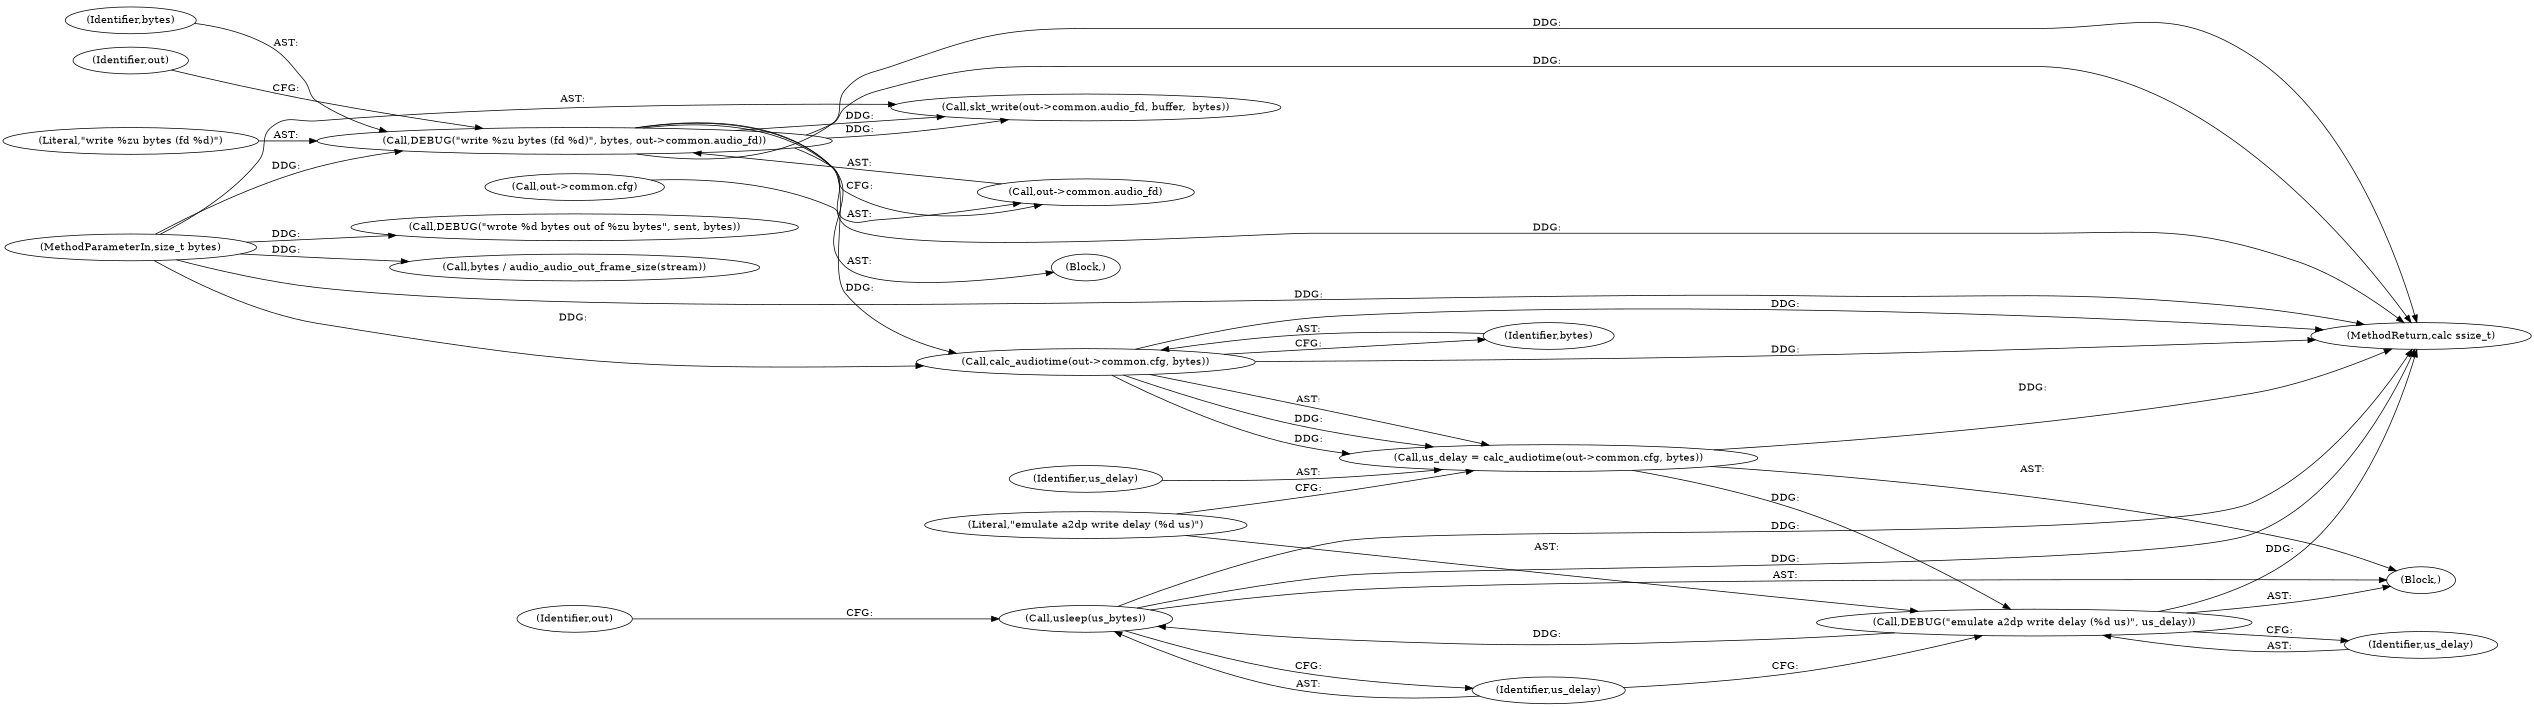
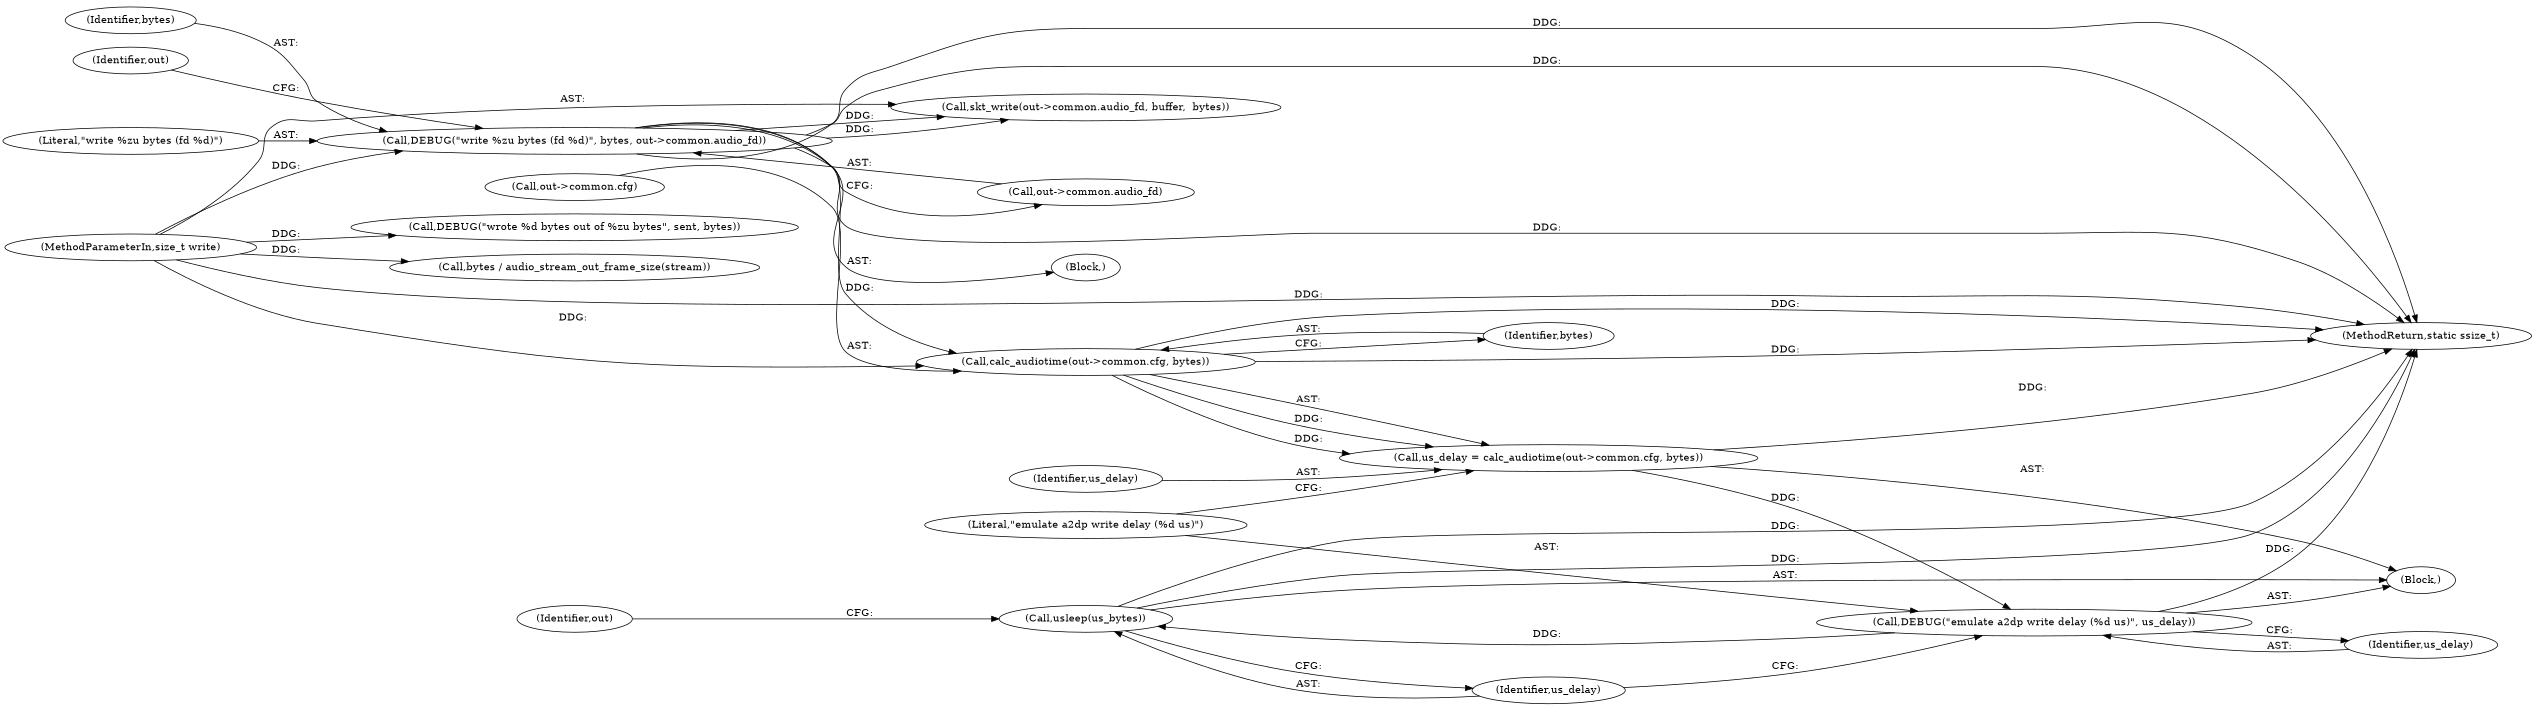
(825, 204) -> (827, 203)
(131, 247) -> (131, 247)
(575, 267) -> (575, 267)
(2421, 336) -> (2421, 336)
